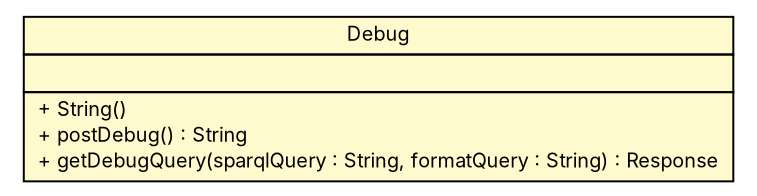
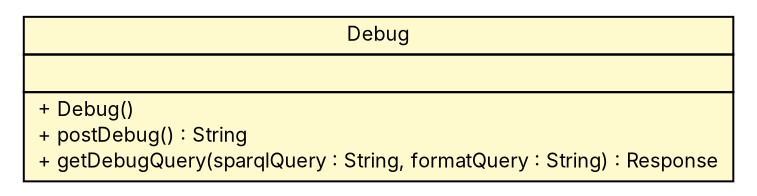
(83, 110) -> (86, 110)
